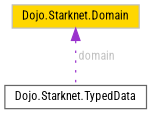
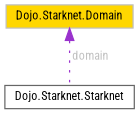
(76, 97) -> (70, 97)
